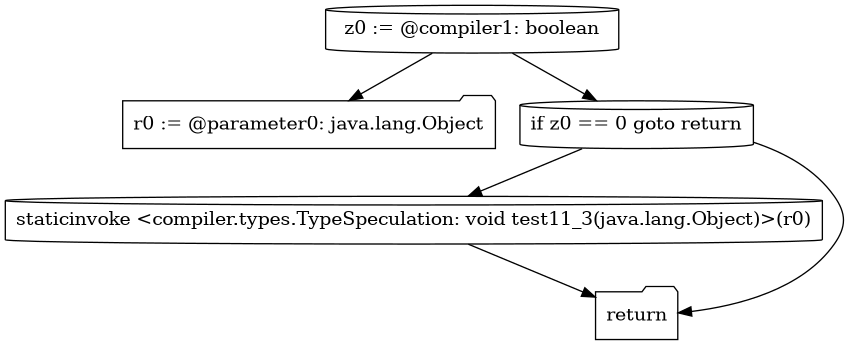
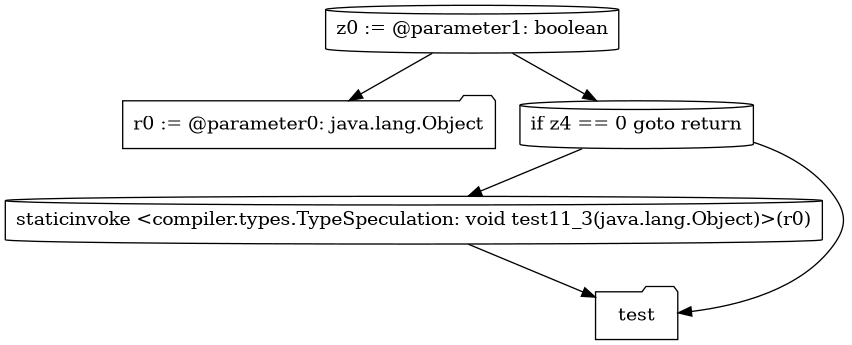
(472, 29) -> (472, 29)
(637, 125) -> (637, 125)
(637, 316) -> (637, 316)
